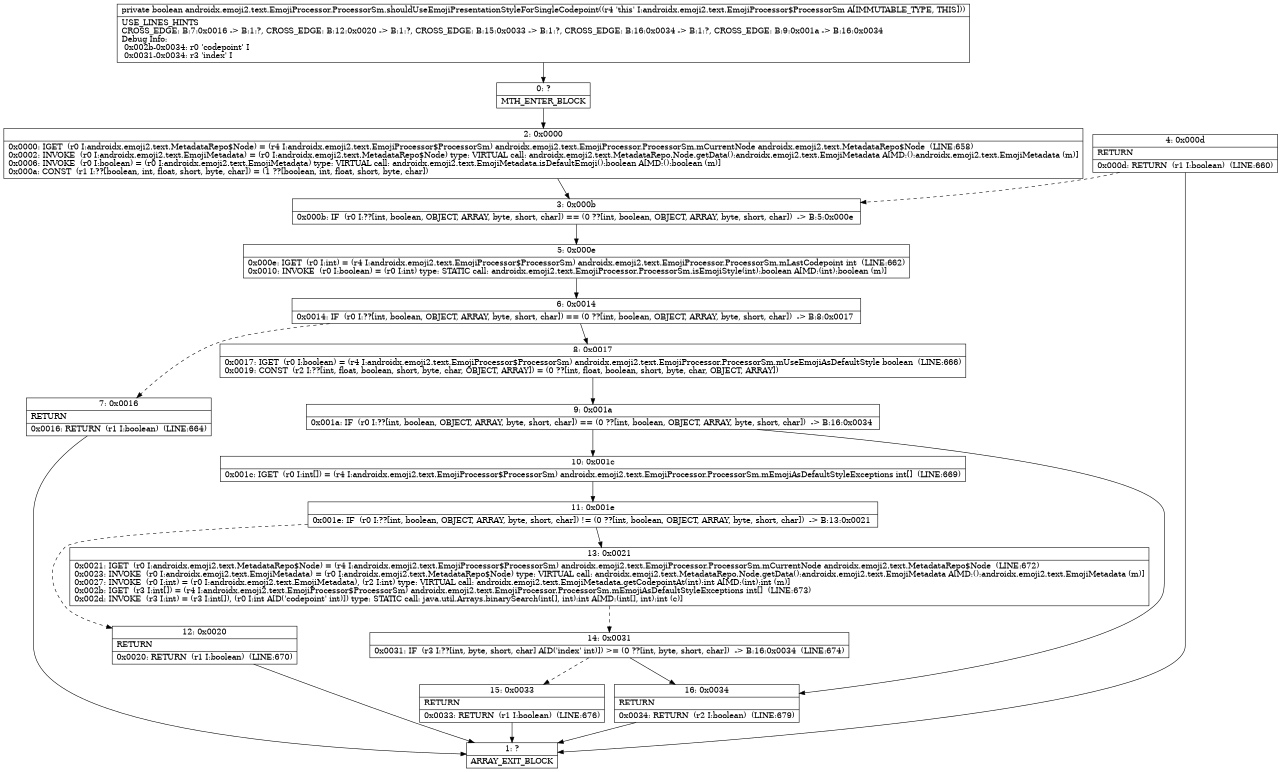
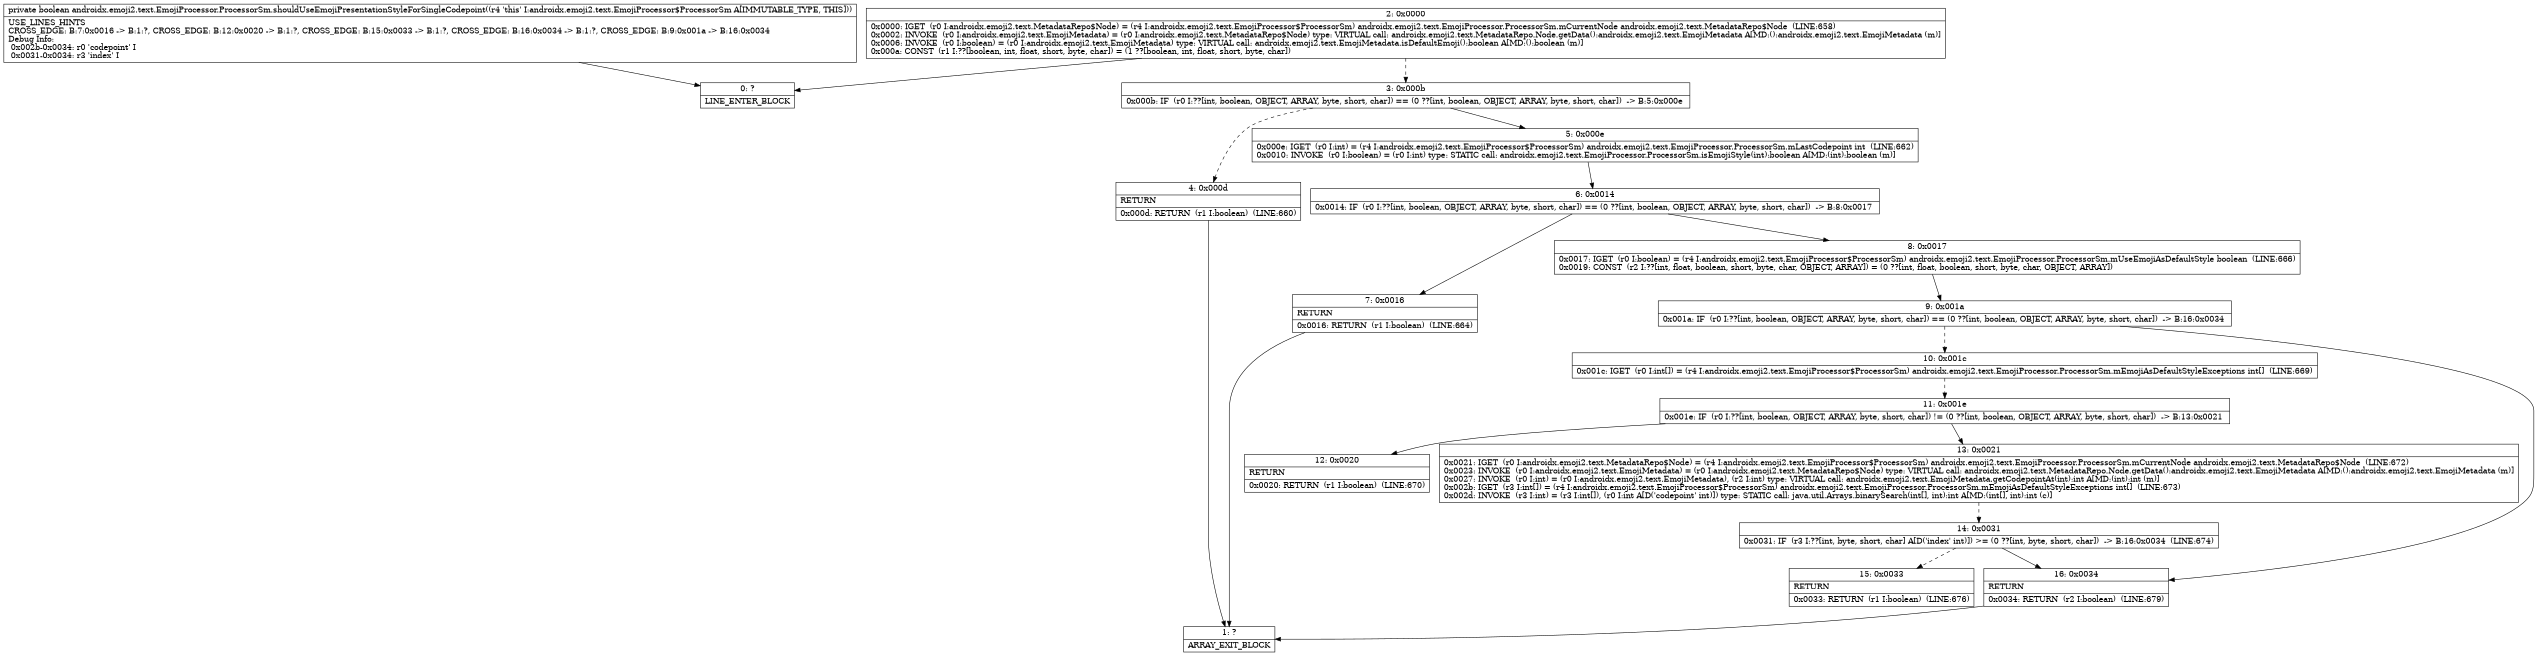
(543, 101) -> (747, 101)
(543, 115) -> (971, 74)
(562, 186) -> (1406, 68)
(993, 191) -> (1251, 126)
(228, 340) -> (1498, 253)
(593, 440) -> (1945, 337)
(593, 489) -> (1945, 386)
(130, 536) -> (1530, 433)
(361, 704) -> none
(512, 730) -> none
